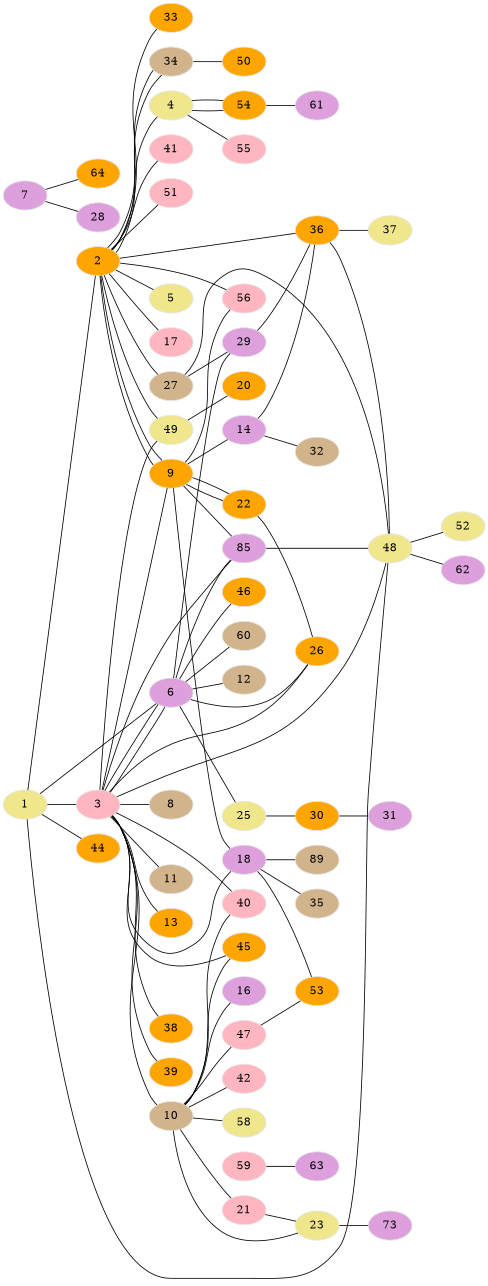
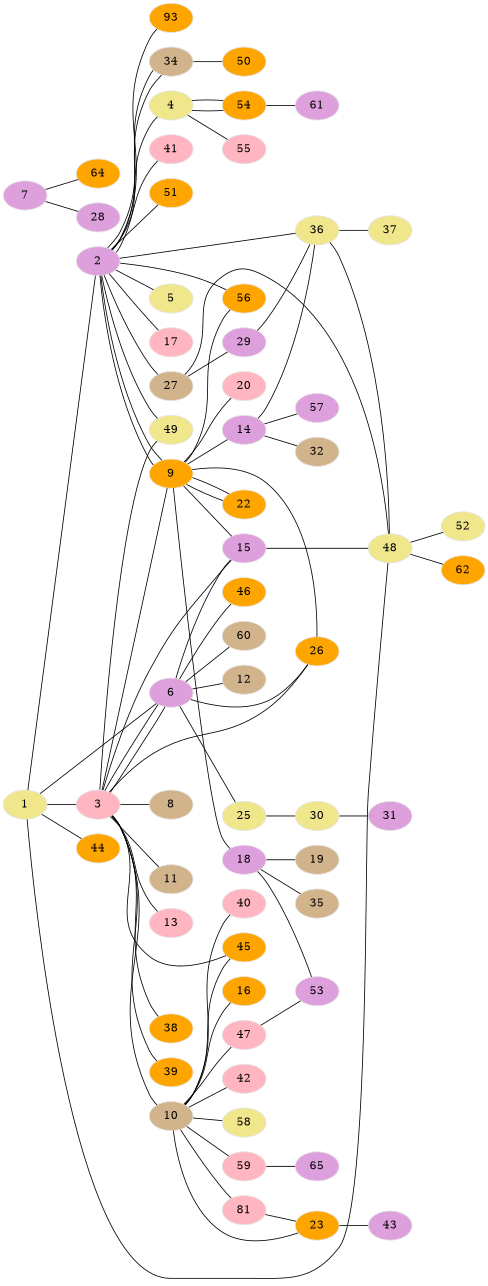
(171, 18) -> (171, 18)
(171, 193) -> (171, 193)
(317, 230) -> (317, 230)
(98, 261) -> (98, 261)
(244, 298) -> (244, 298)
(244, 386) -> (244, 386)
none -> (317, 408)
(201, 412) -> (208, 430)
(195, 514) -> none
(244, 548) -> (244, 548)
(463, 570) -> (463, 570)
(291, 574) -> (294, 518)
(291, 723) -> none
(317, 816) -> (317, 816)
(178, 847) -> none
(317, 860) -> (317, 860)
(171, 923) -> (171, 923)
(147, 942) -> none
(244, 991) -> (244, 991)
(317, 991) -> (317, 991)
none -> (208, 1141)
(317, 1166) -> (317, 1166)
(244, 1210) -> (244, 1210)
(317, 1226) -> (317, 1226)
(390, 1226) -> (390, 1226)
